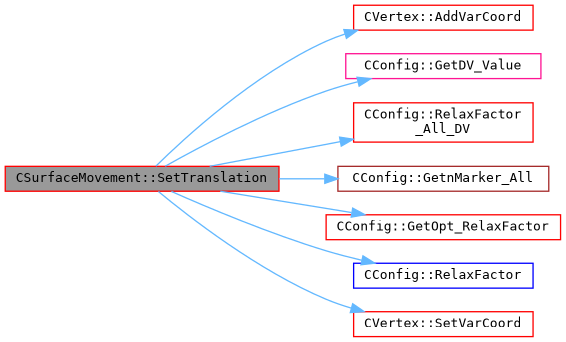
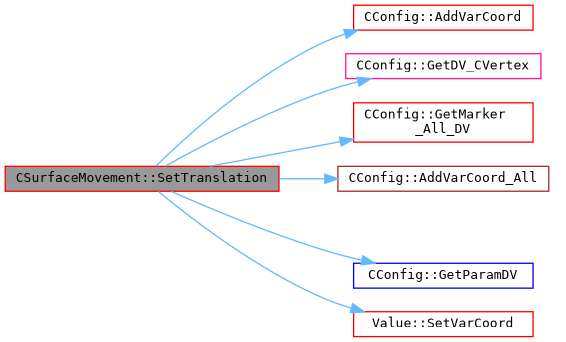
(443, 18) -> (443, 18)
(443, 66) -> (443, 66)
(443, 122) -> (443, 122)
(443, 179) -> (443, 179)
(443, 227) -> none
(443, 276) -> (443, 276)
(443, 324) -> (443, 324)
